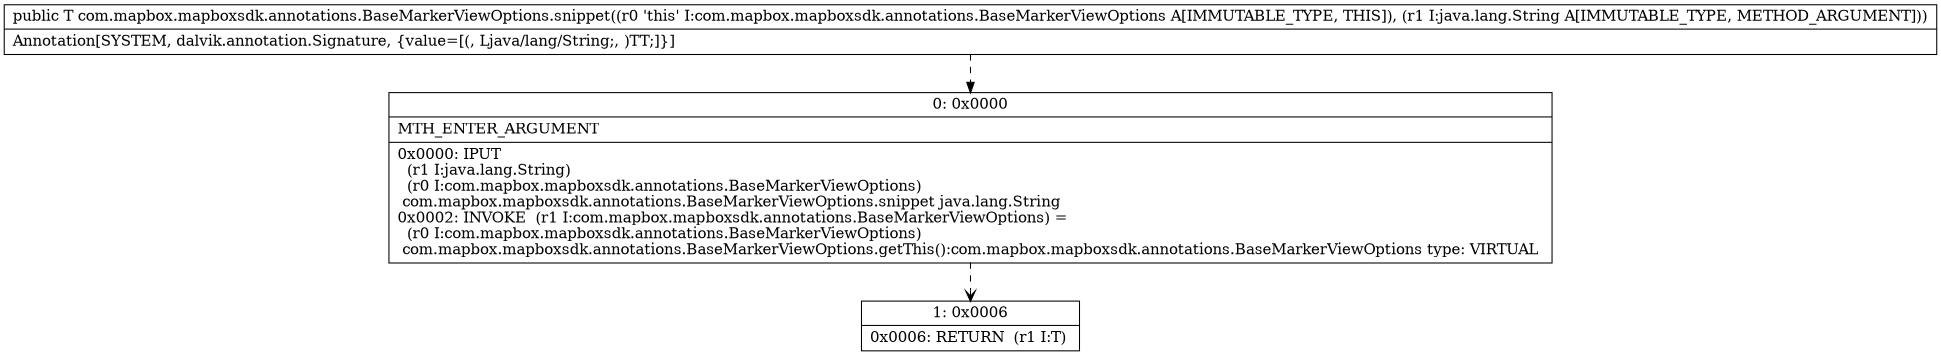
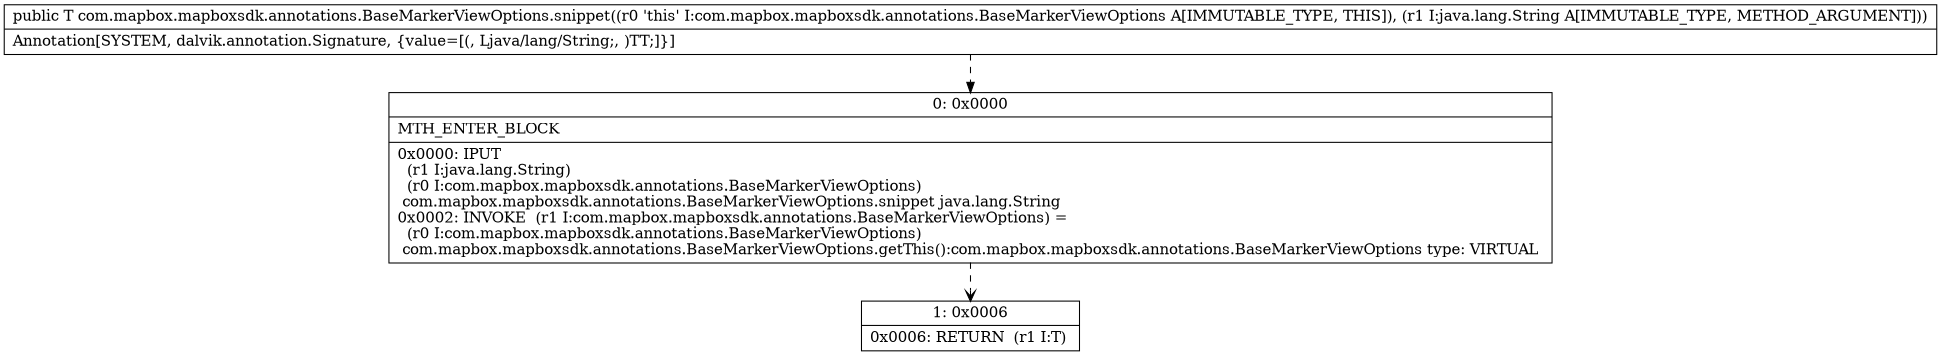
(498, 129) -> (479, 129)
